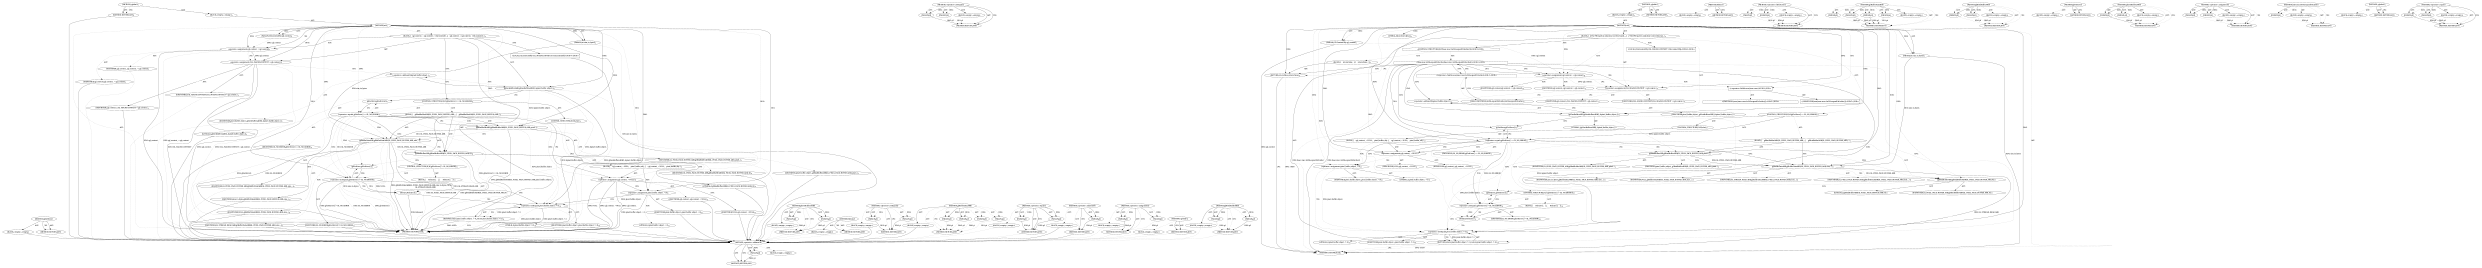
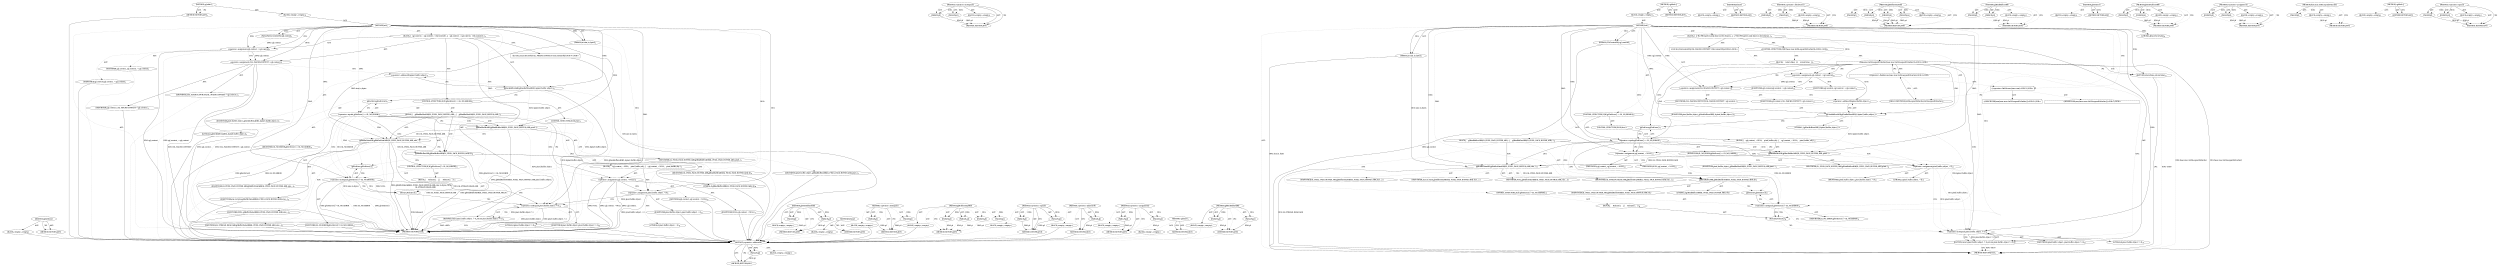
(1308, 66) -> none
